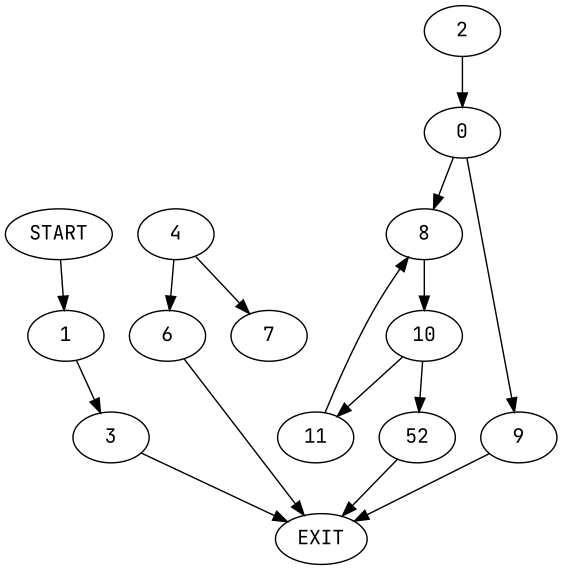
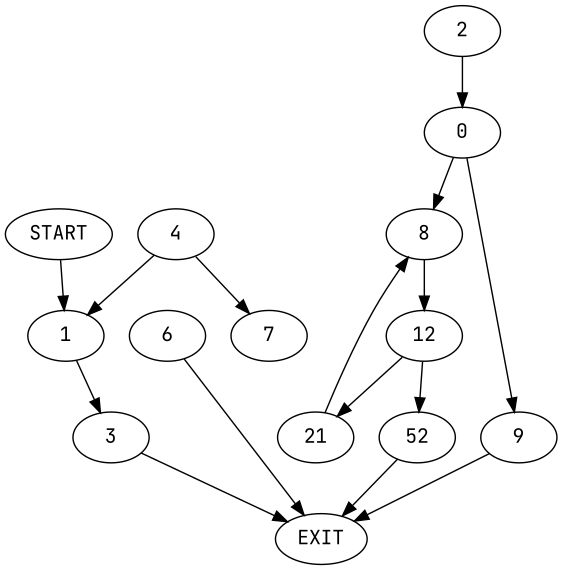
(172, 278) -> (126, 280)
(424, 336) -> (424, 336)
(316, 437) -> (316, 437)
